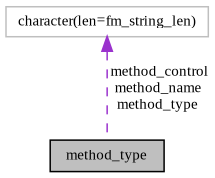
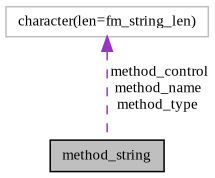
(107, 156) -> (107, 156)
